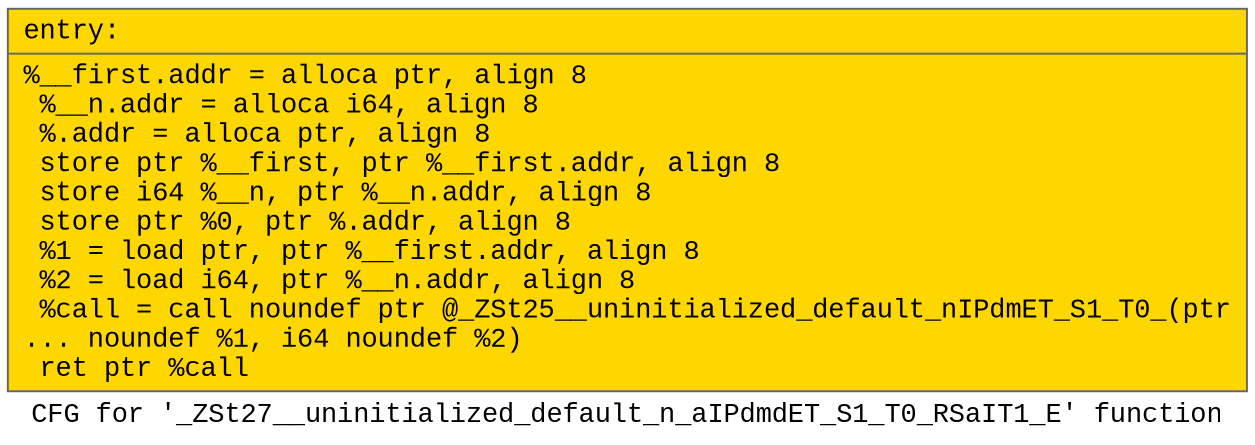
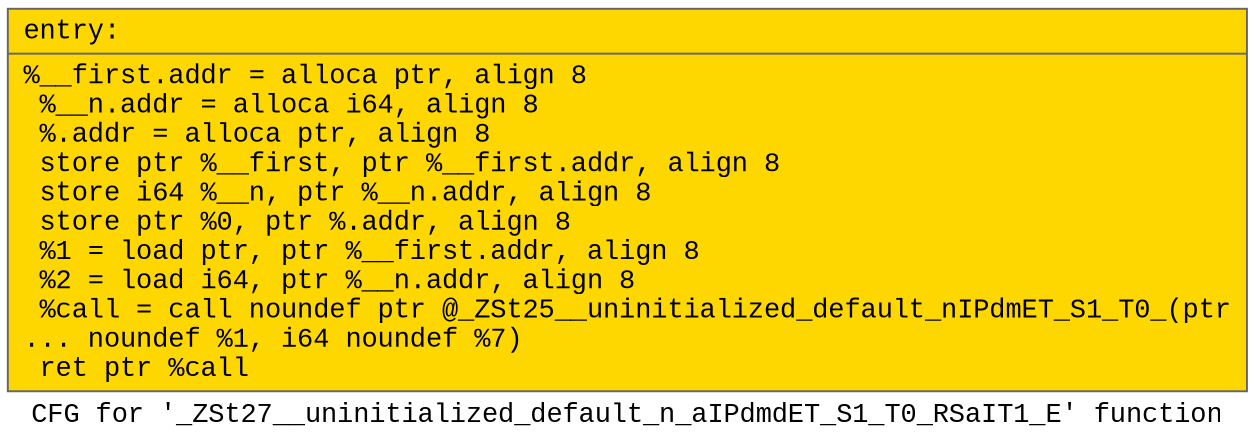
(273, 339) -> (273, 339)
